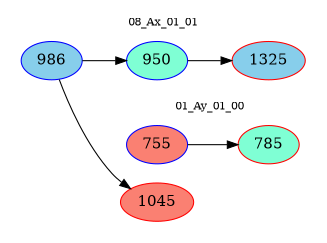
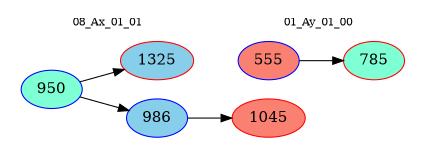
(99, 61) -> (99, 102)
(157, 145) -> (269, 61)
